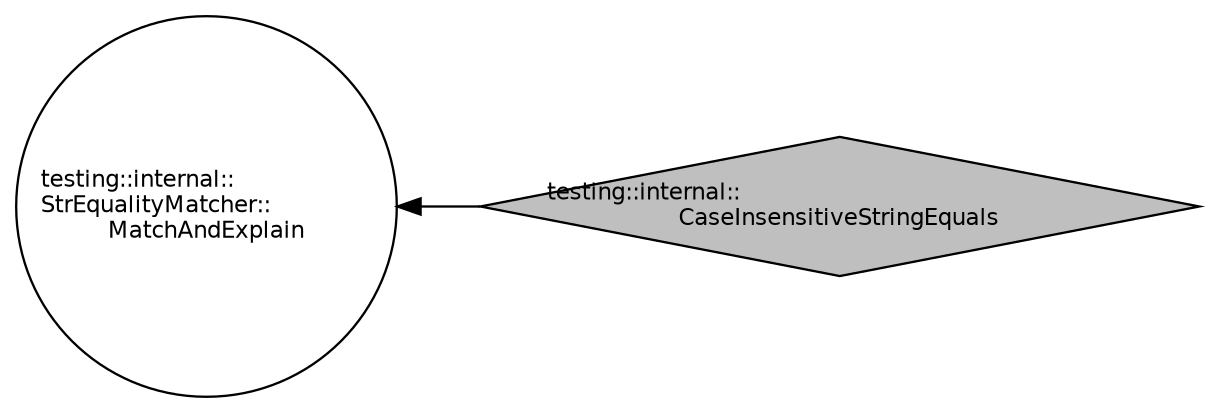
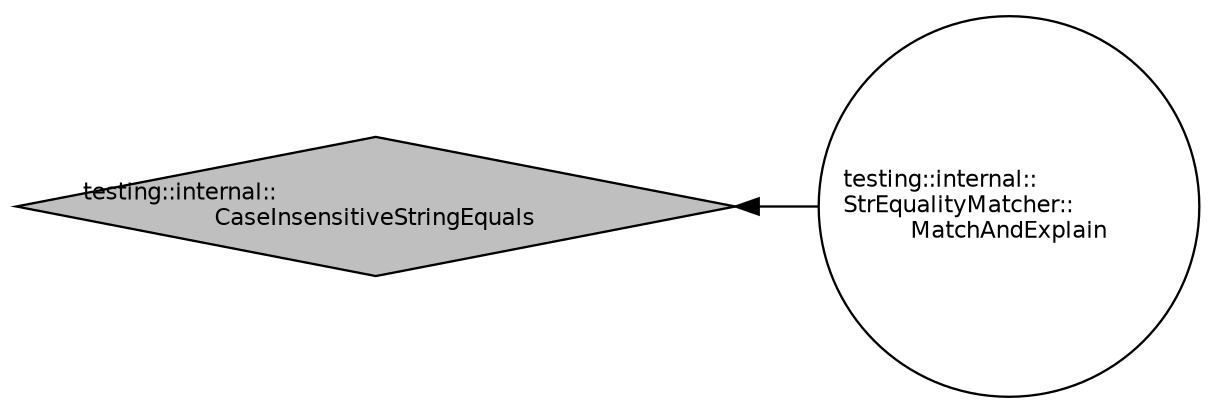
(450, 206) -> (789, 206)
